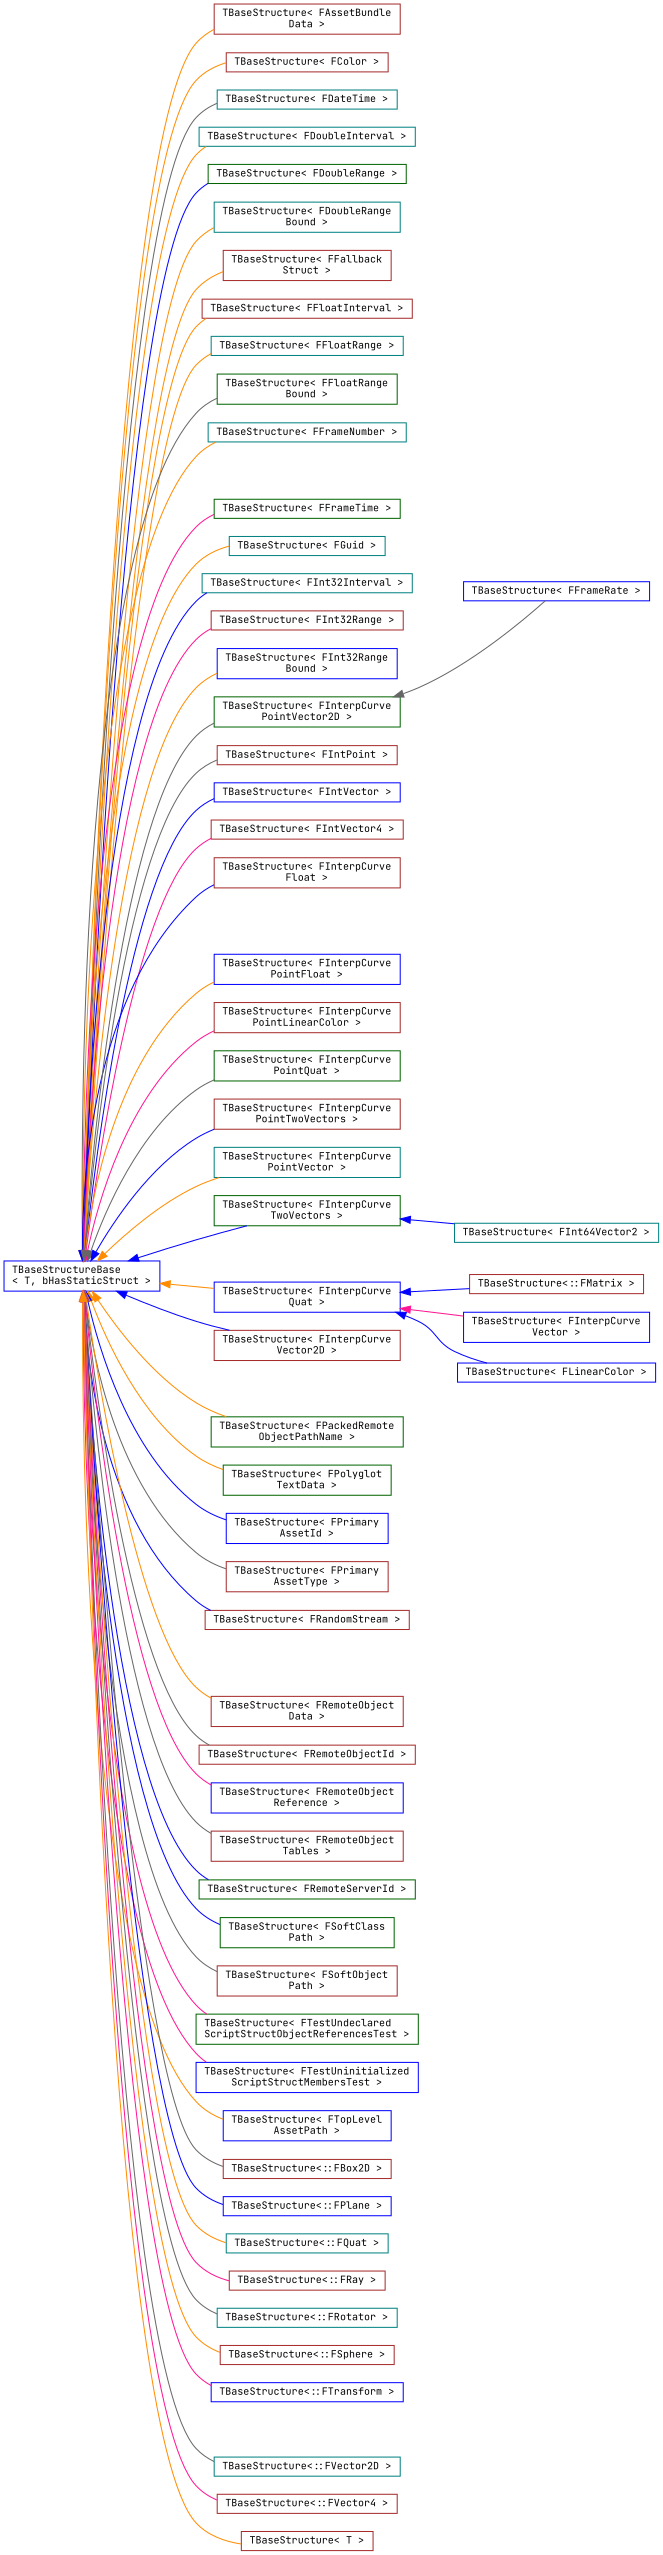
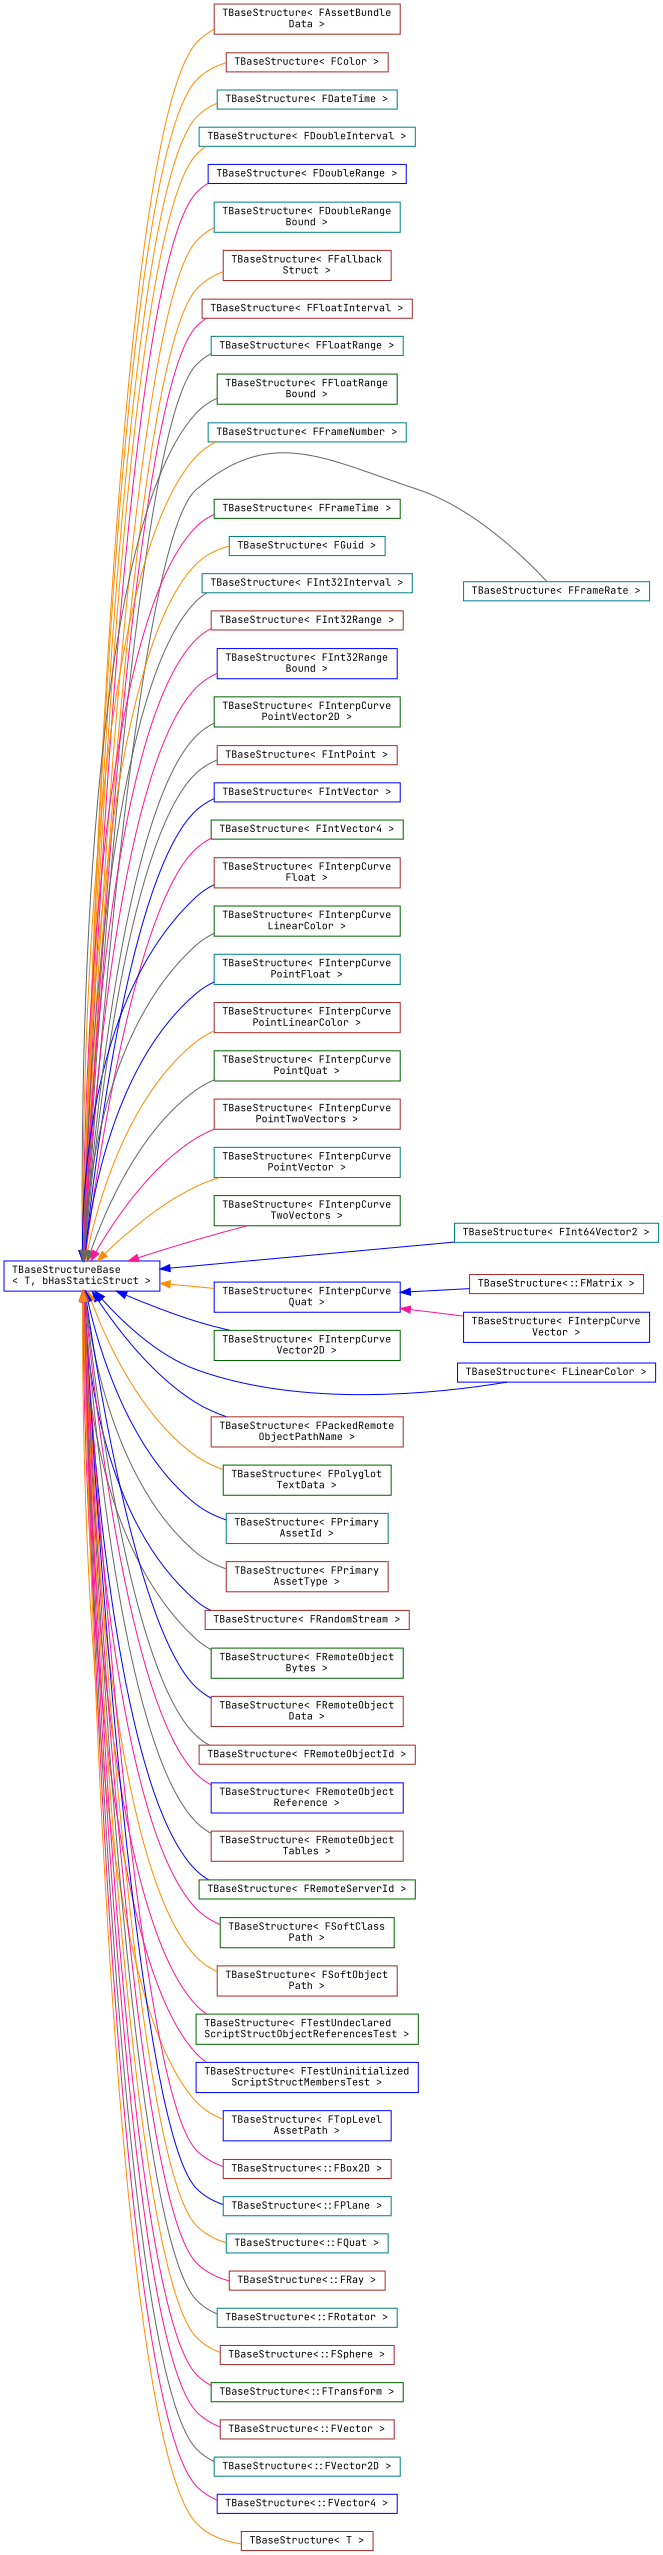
(307, 174) -> (307, 174)
(557, 591) -> (557, 591)
(478, 654) -> (169, 555)
(111, 667) -> (111, 667)
(113, 710) -> (113, 710)
(117, 778) -> (117, 778)
(118, 794) -> (118, 794)
(125, 794) -> (107, 911)
(307, 830) -> (307, 830)
none -> (307, 921)
(114, 950) -> (119, 920)
(307, 969) -> (307, 969)
(123, 1102) -> (123, 1102)
(130, 1128) -> (130, 1128)
(146, 1182) -> (146, 1182)
(432, 1222) -> (312, 1255)
(192, 1241) -> (192, 1241)
(443, 1344) -> (291, 1391)
(307, 1345) -> (307, 1345)
(154, 1368) -> (154, 1368)
(307, 1432) -> (307, 1432)
(128, 1520) -> (128, 1520)
(307, 1528) -> (307, 1528)
none -> (307, 1663)
(124, 1707) -> (124, 1707)
(120, 1746) -> (120, 1746)
(131, 1787) -> (131, 1787)
(307, 2206) -> (307, 2206)
(307, 2392) -> (307, 2392)
none -> (307, 2429)
(307, 2504) -> (307, 2504)
